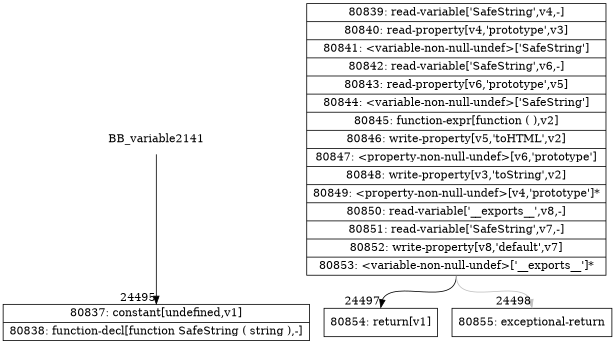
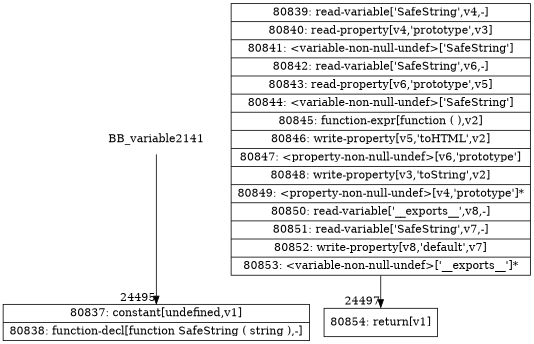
(532, 322) -> none
